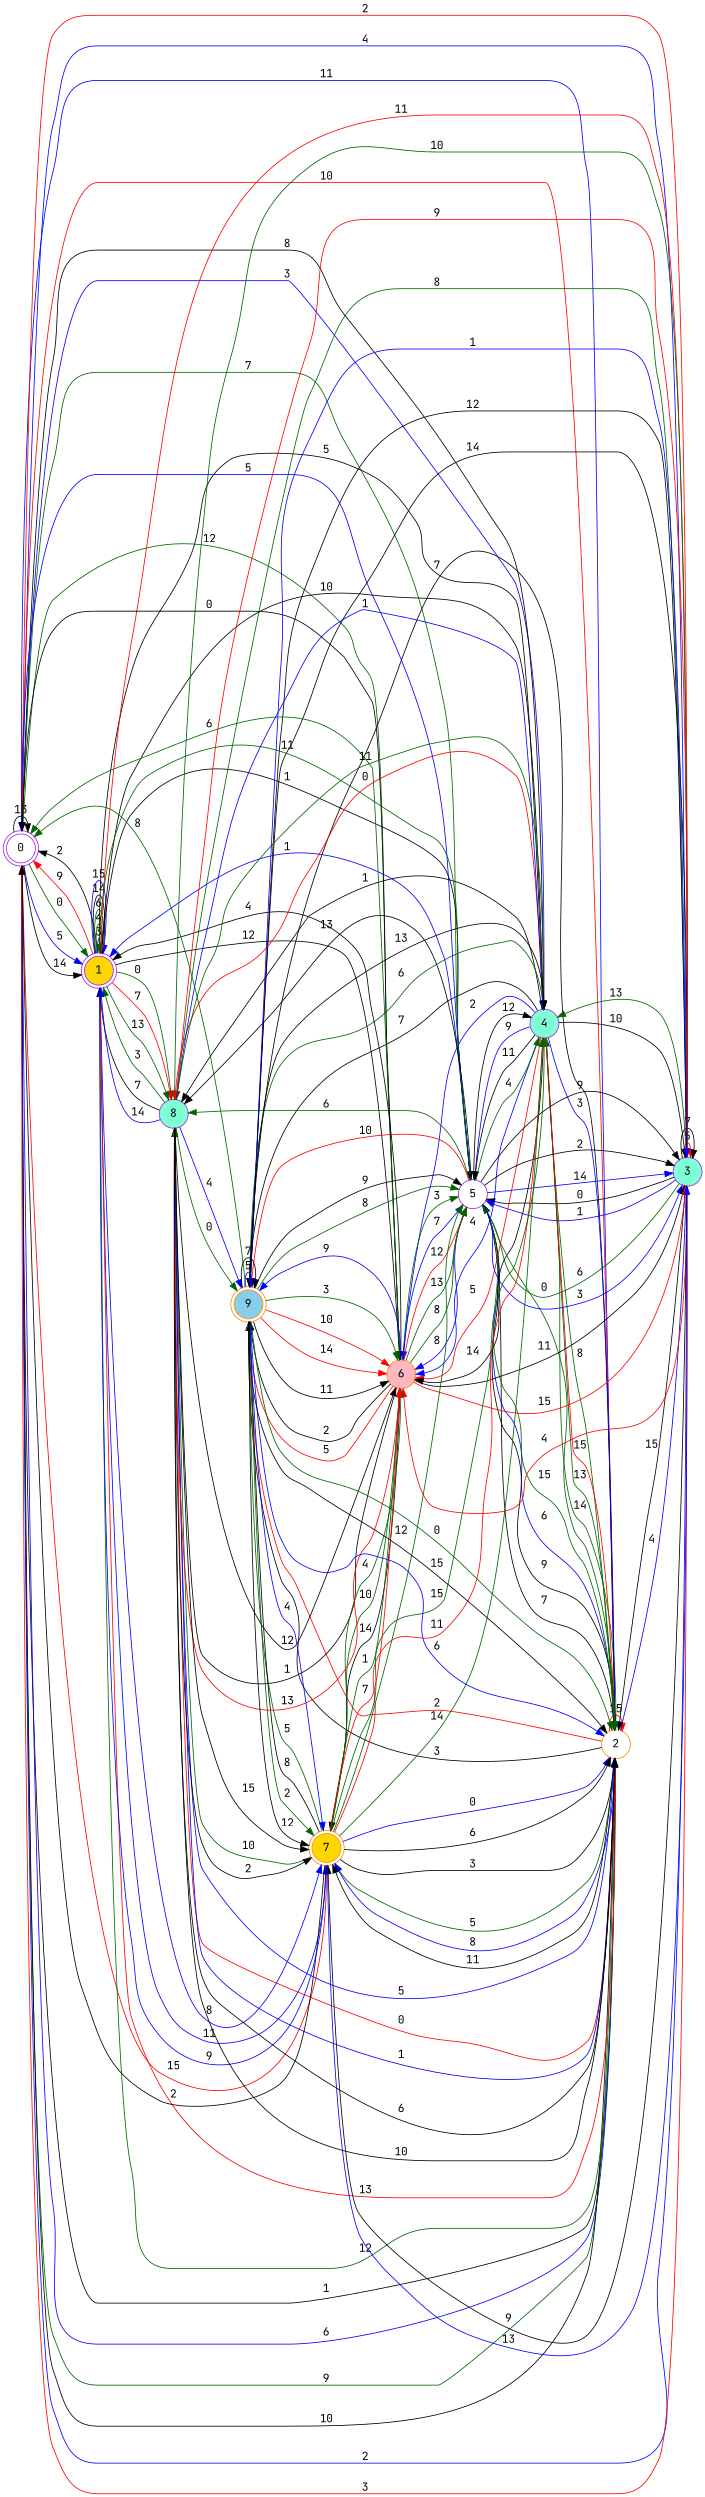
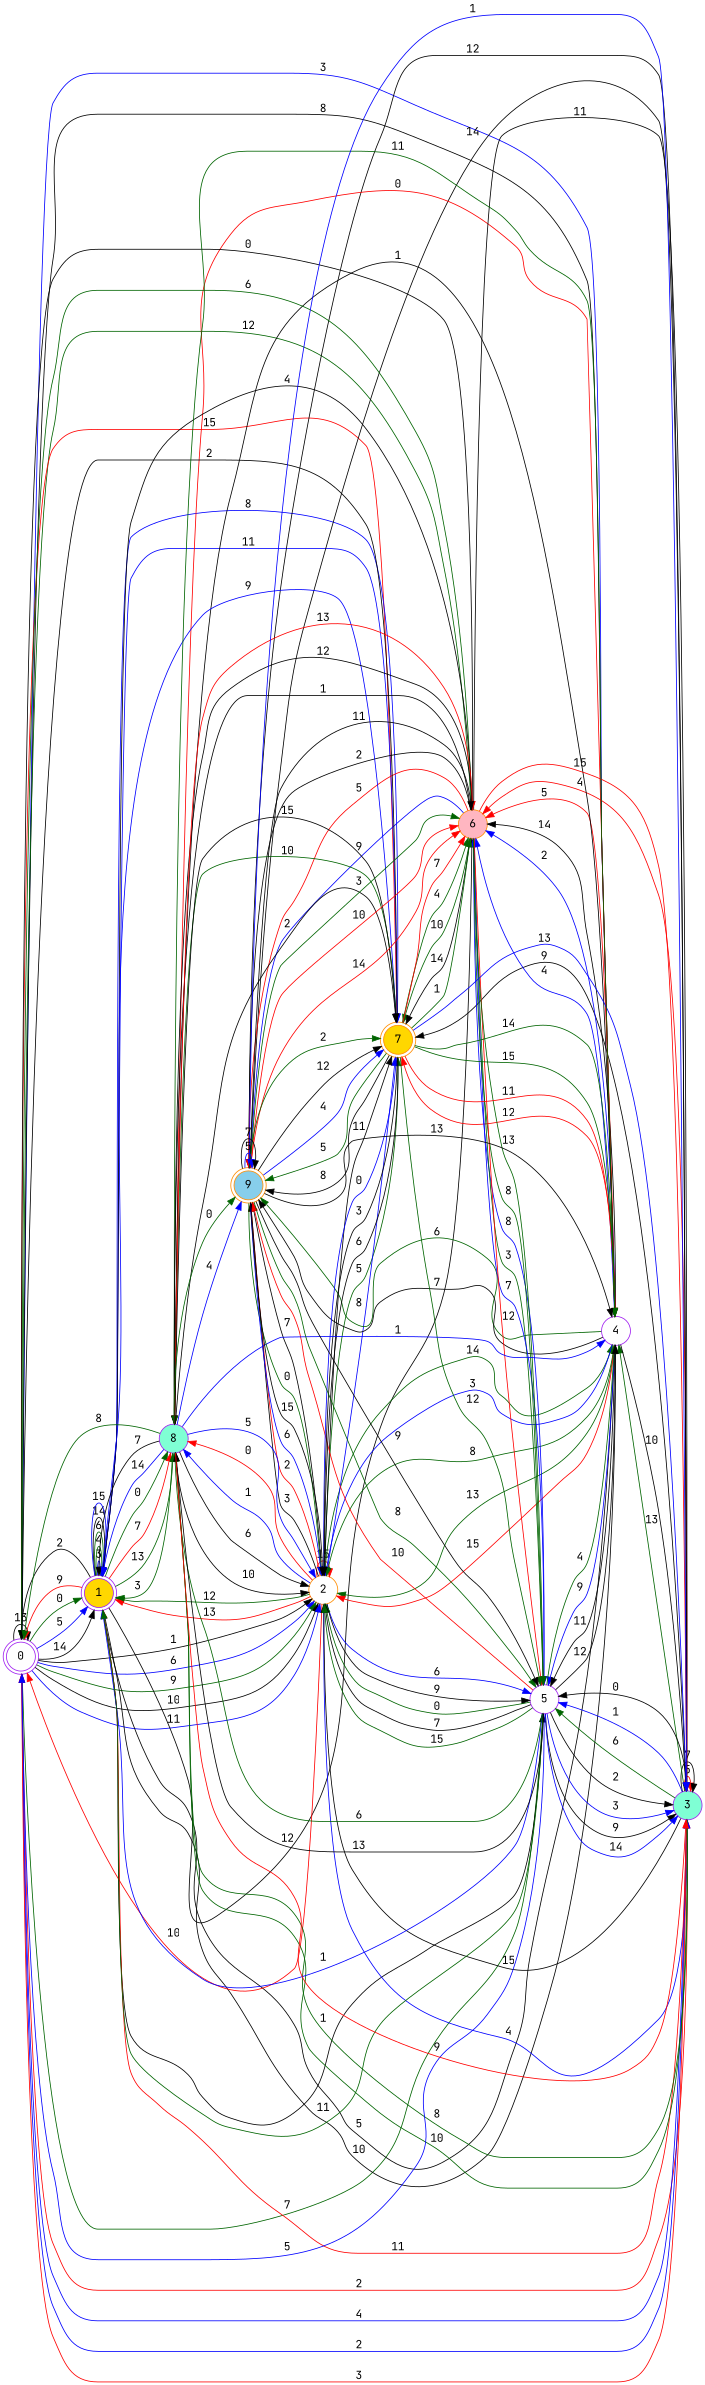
(201, 1015) -> (53, 1490)
(544, 1024) -> (616, 1331)
none -> (574, 1126)
